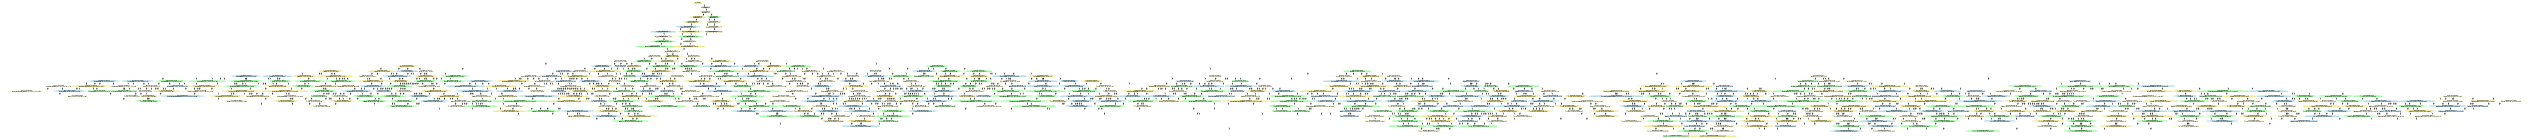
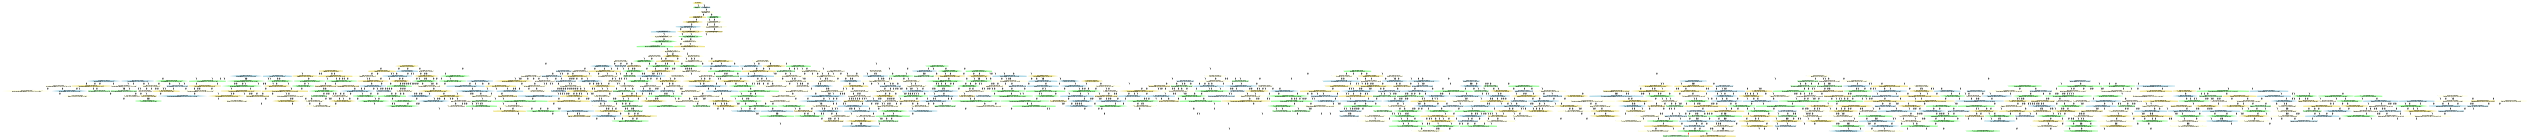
none -> (697, 8)
(706, 8) -> (706, 8)
